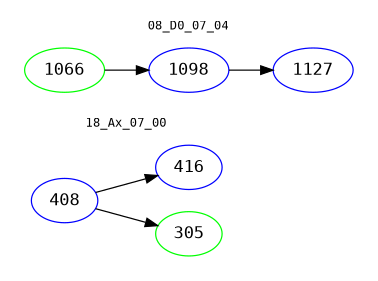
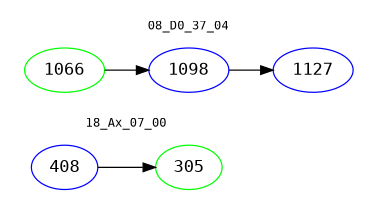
(189, 26) -> (189, 26)
(189, 167) -> none
